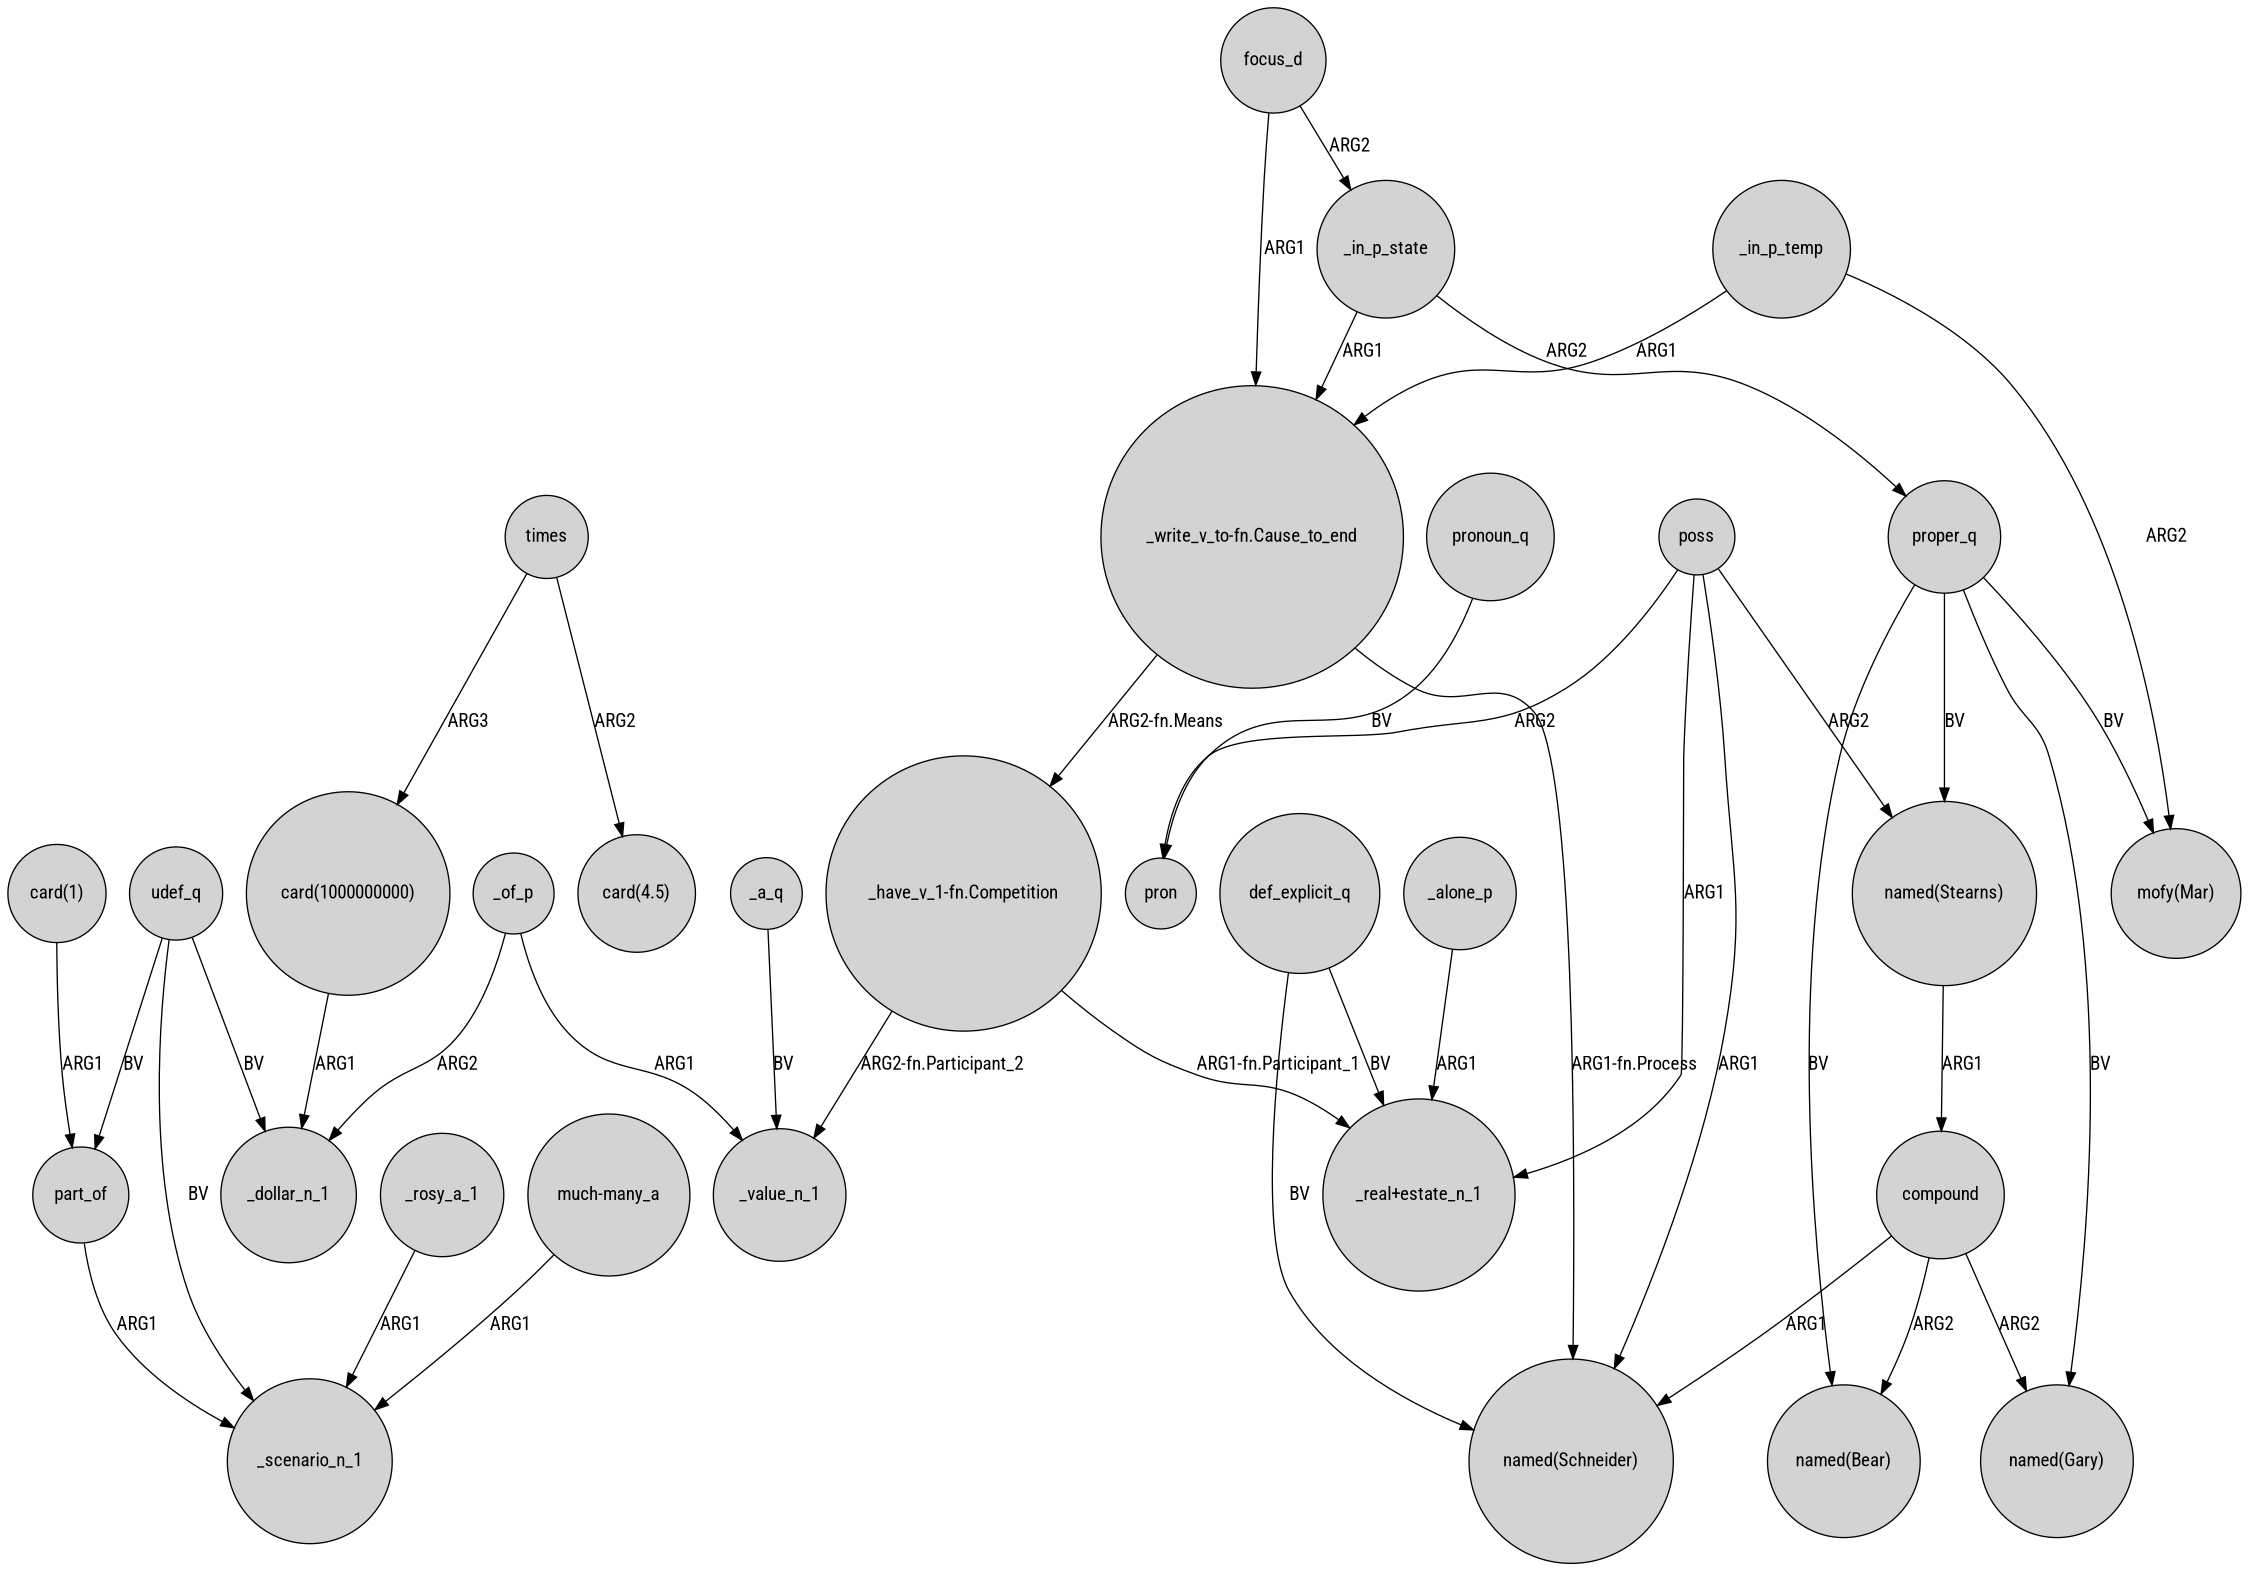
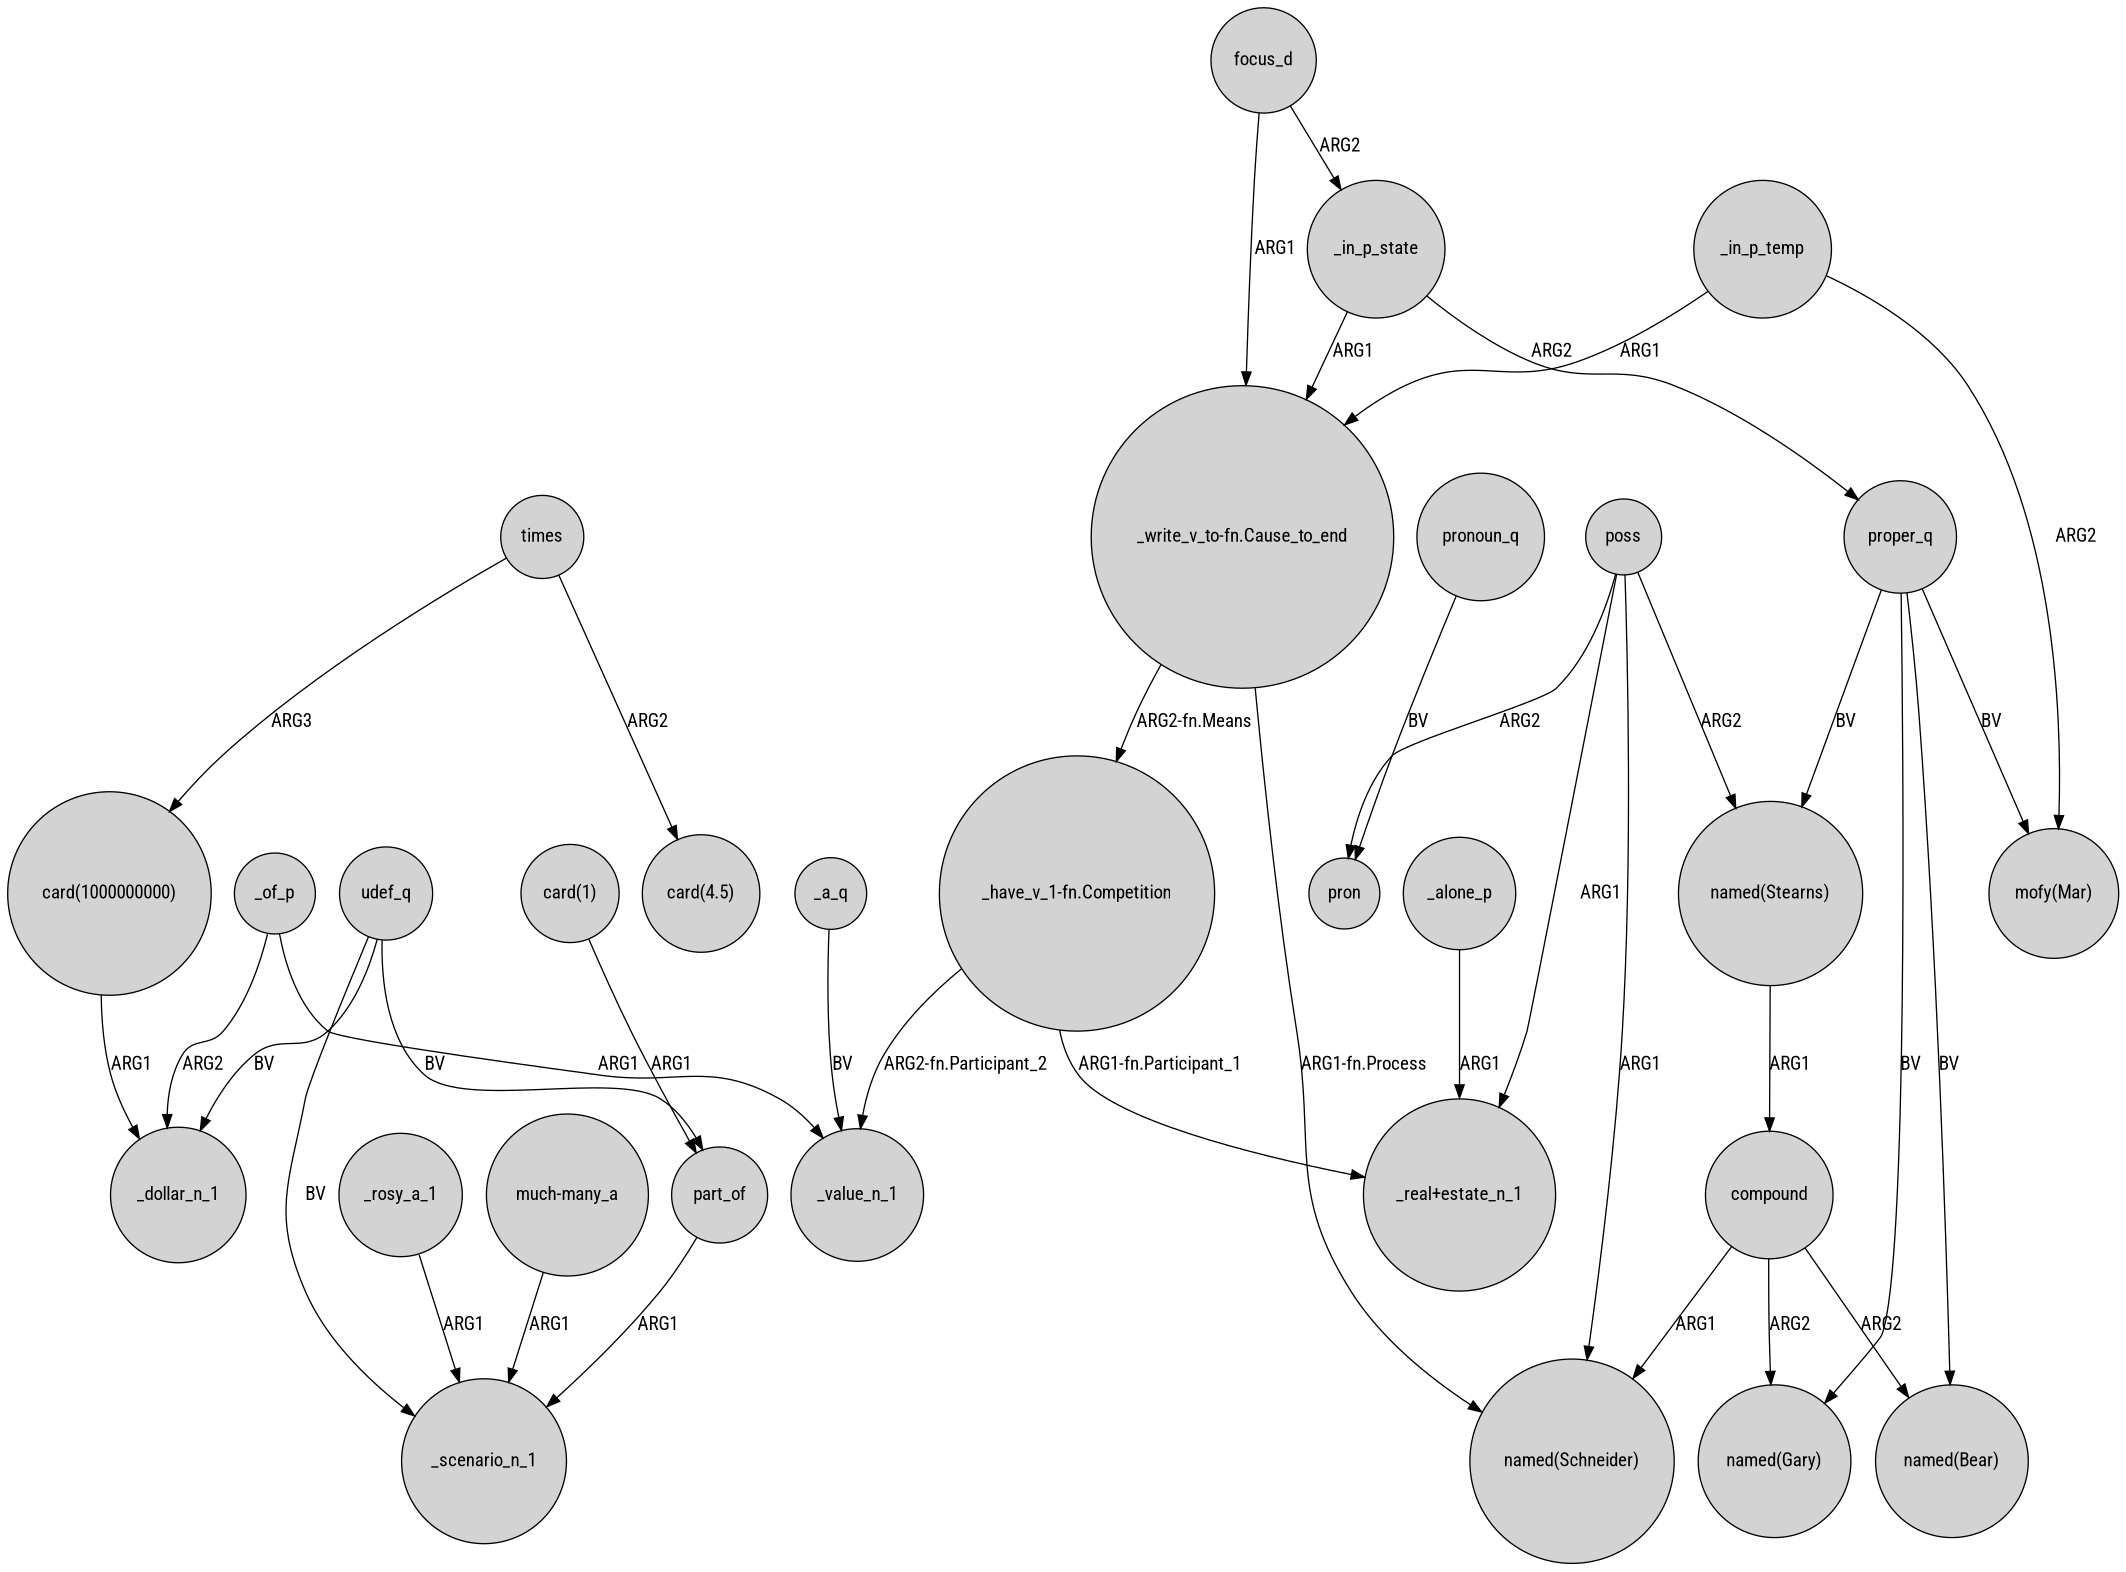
(1300, 893) -> none
